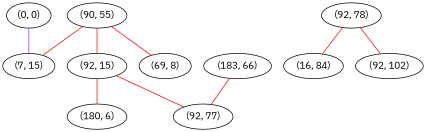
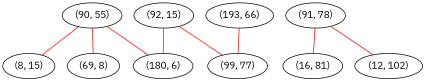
(29, 15) -> none
(351, 15) -> (316, 15)
(97, 41) -> (128, 41)
(29, 66) -> (29, 66)
(238, 66) -> (240, 15)
(313, 66) -> (313, 66)
(389, 66) -> (389, 66)
(203, 117) -> (238, 66)
